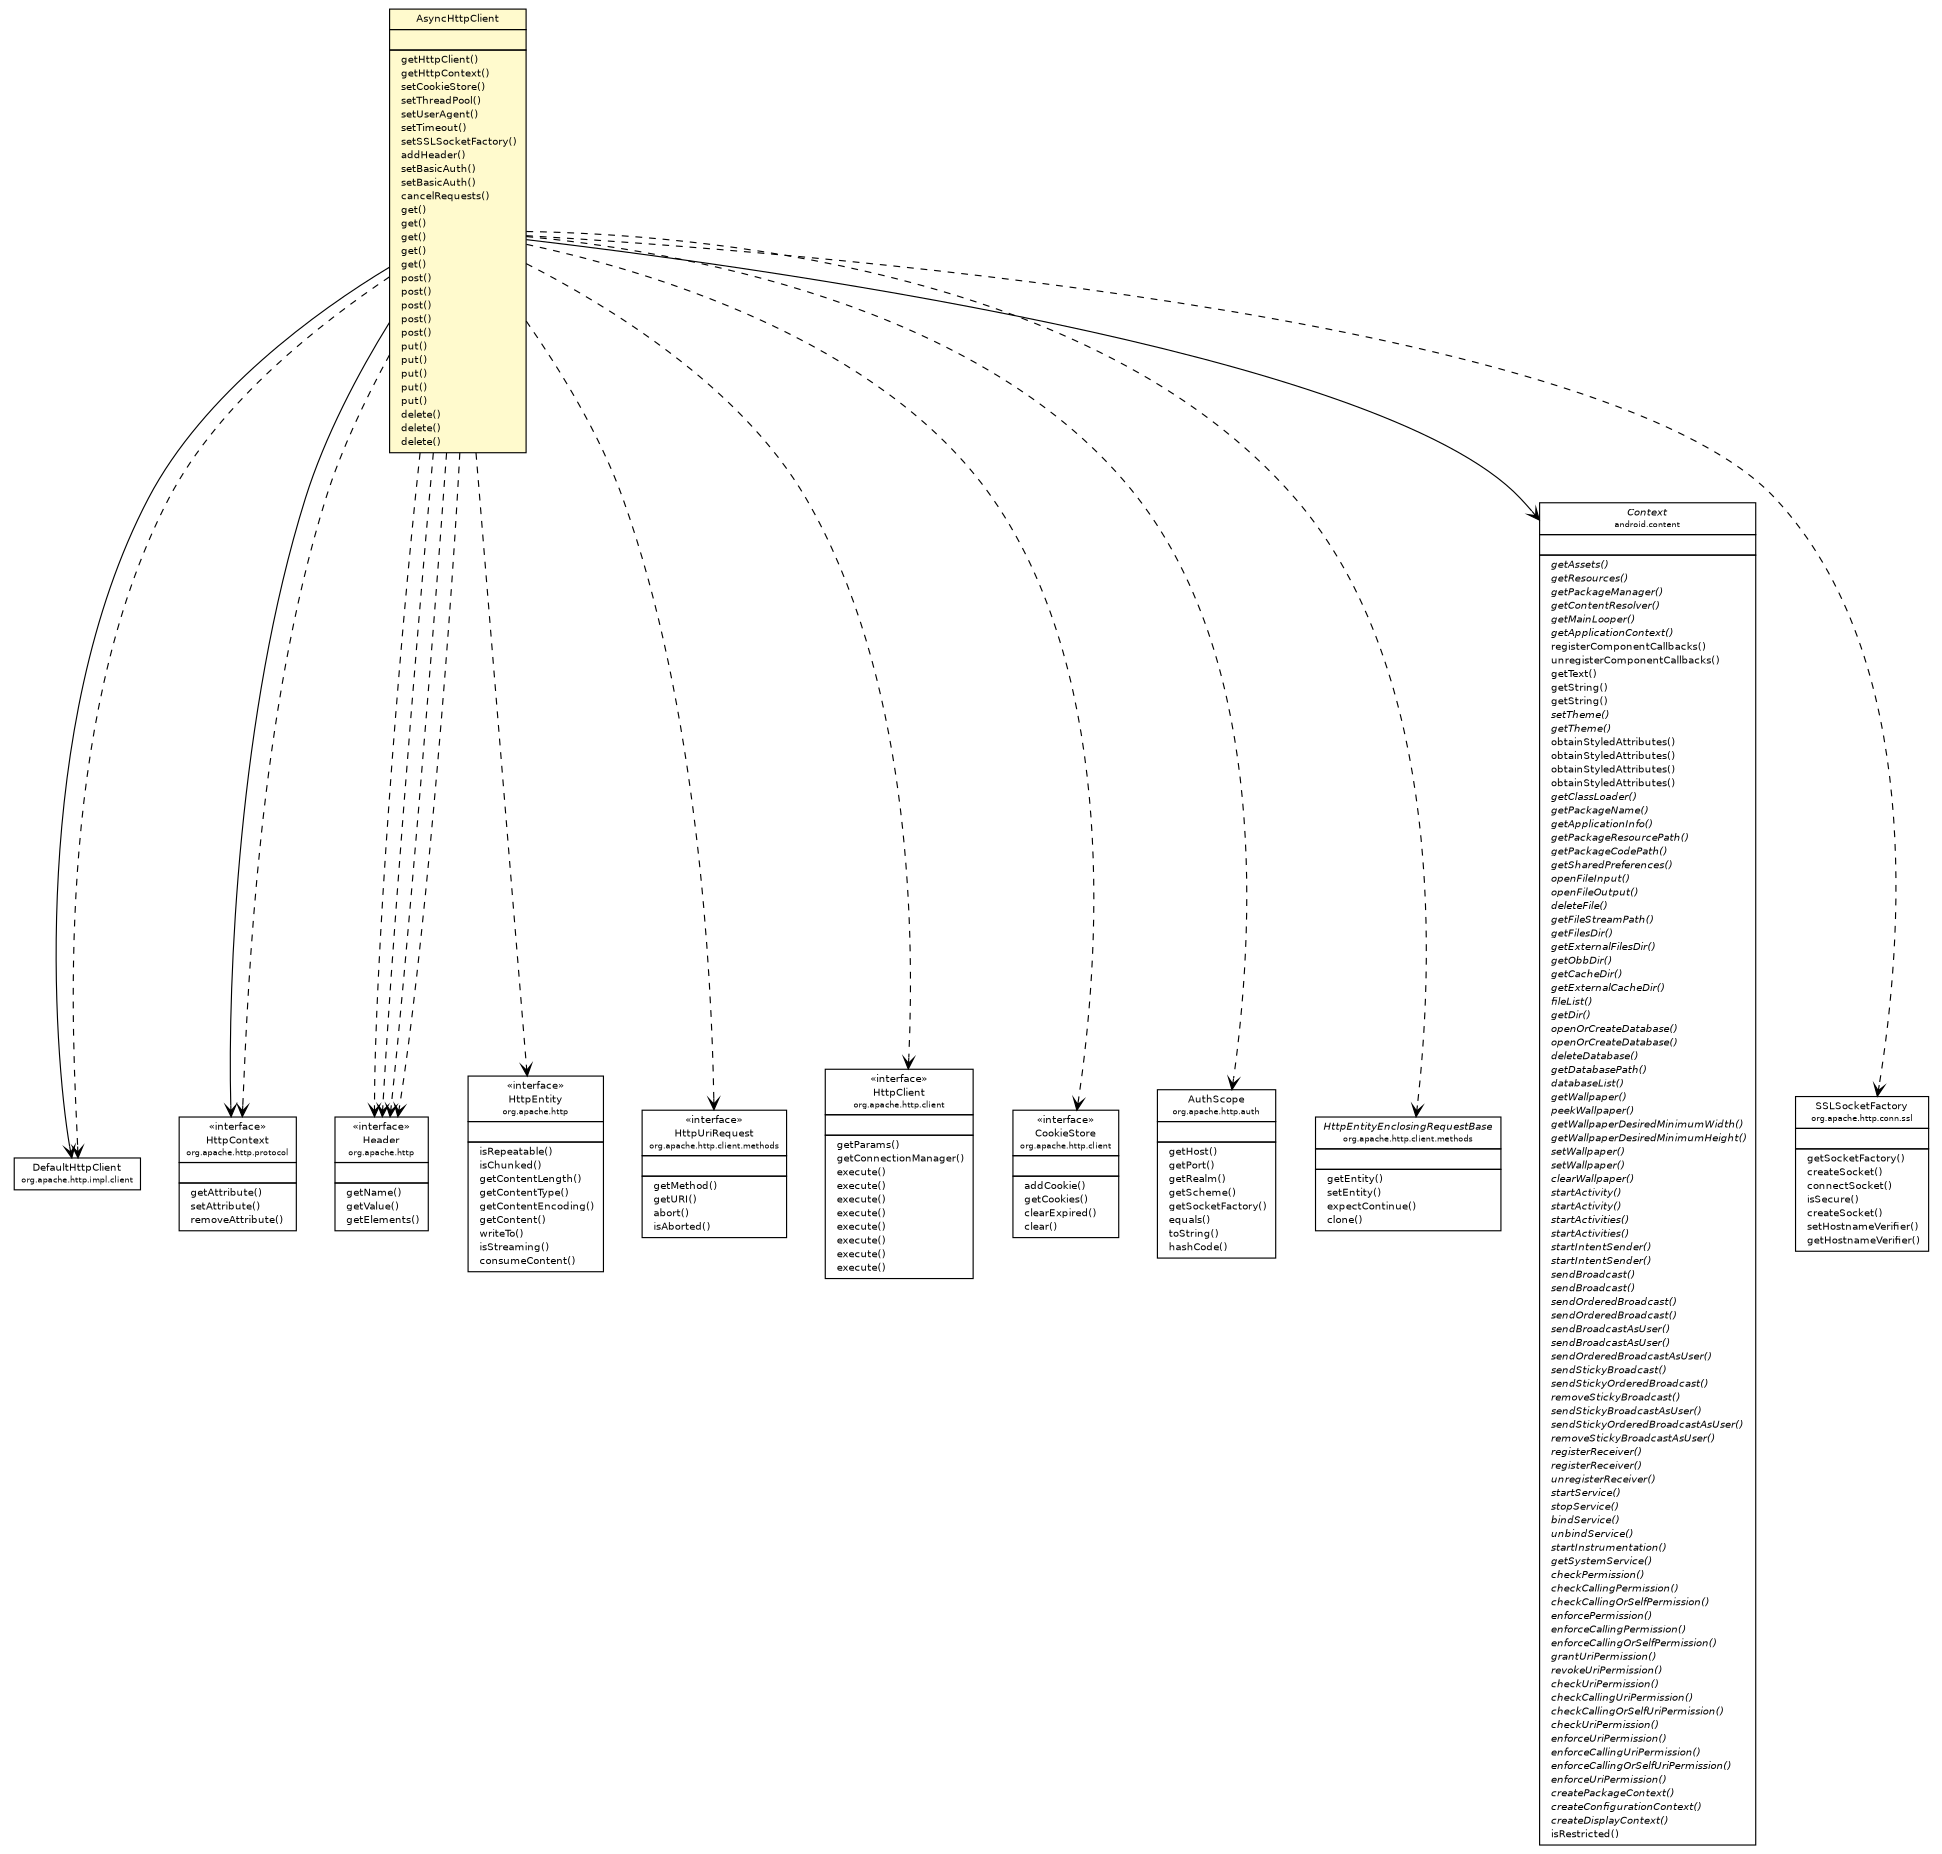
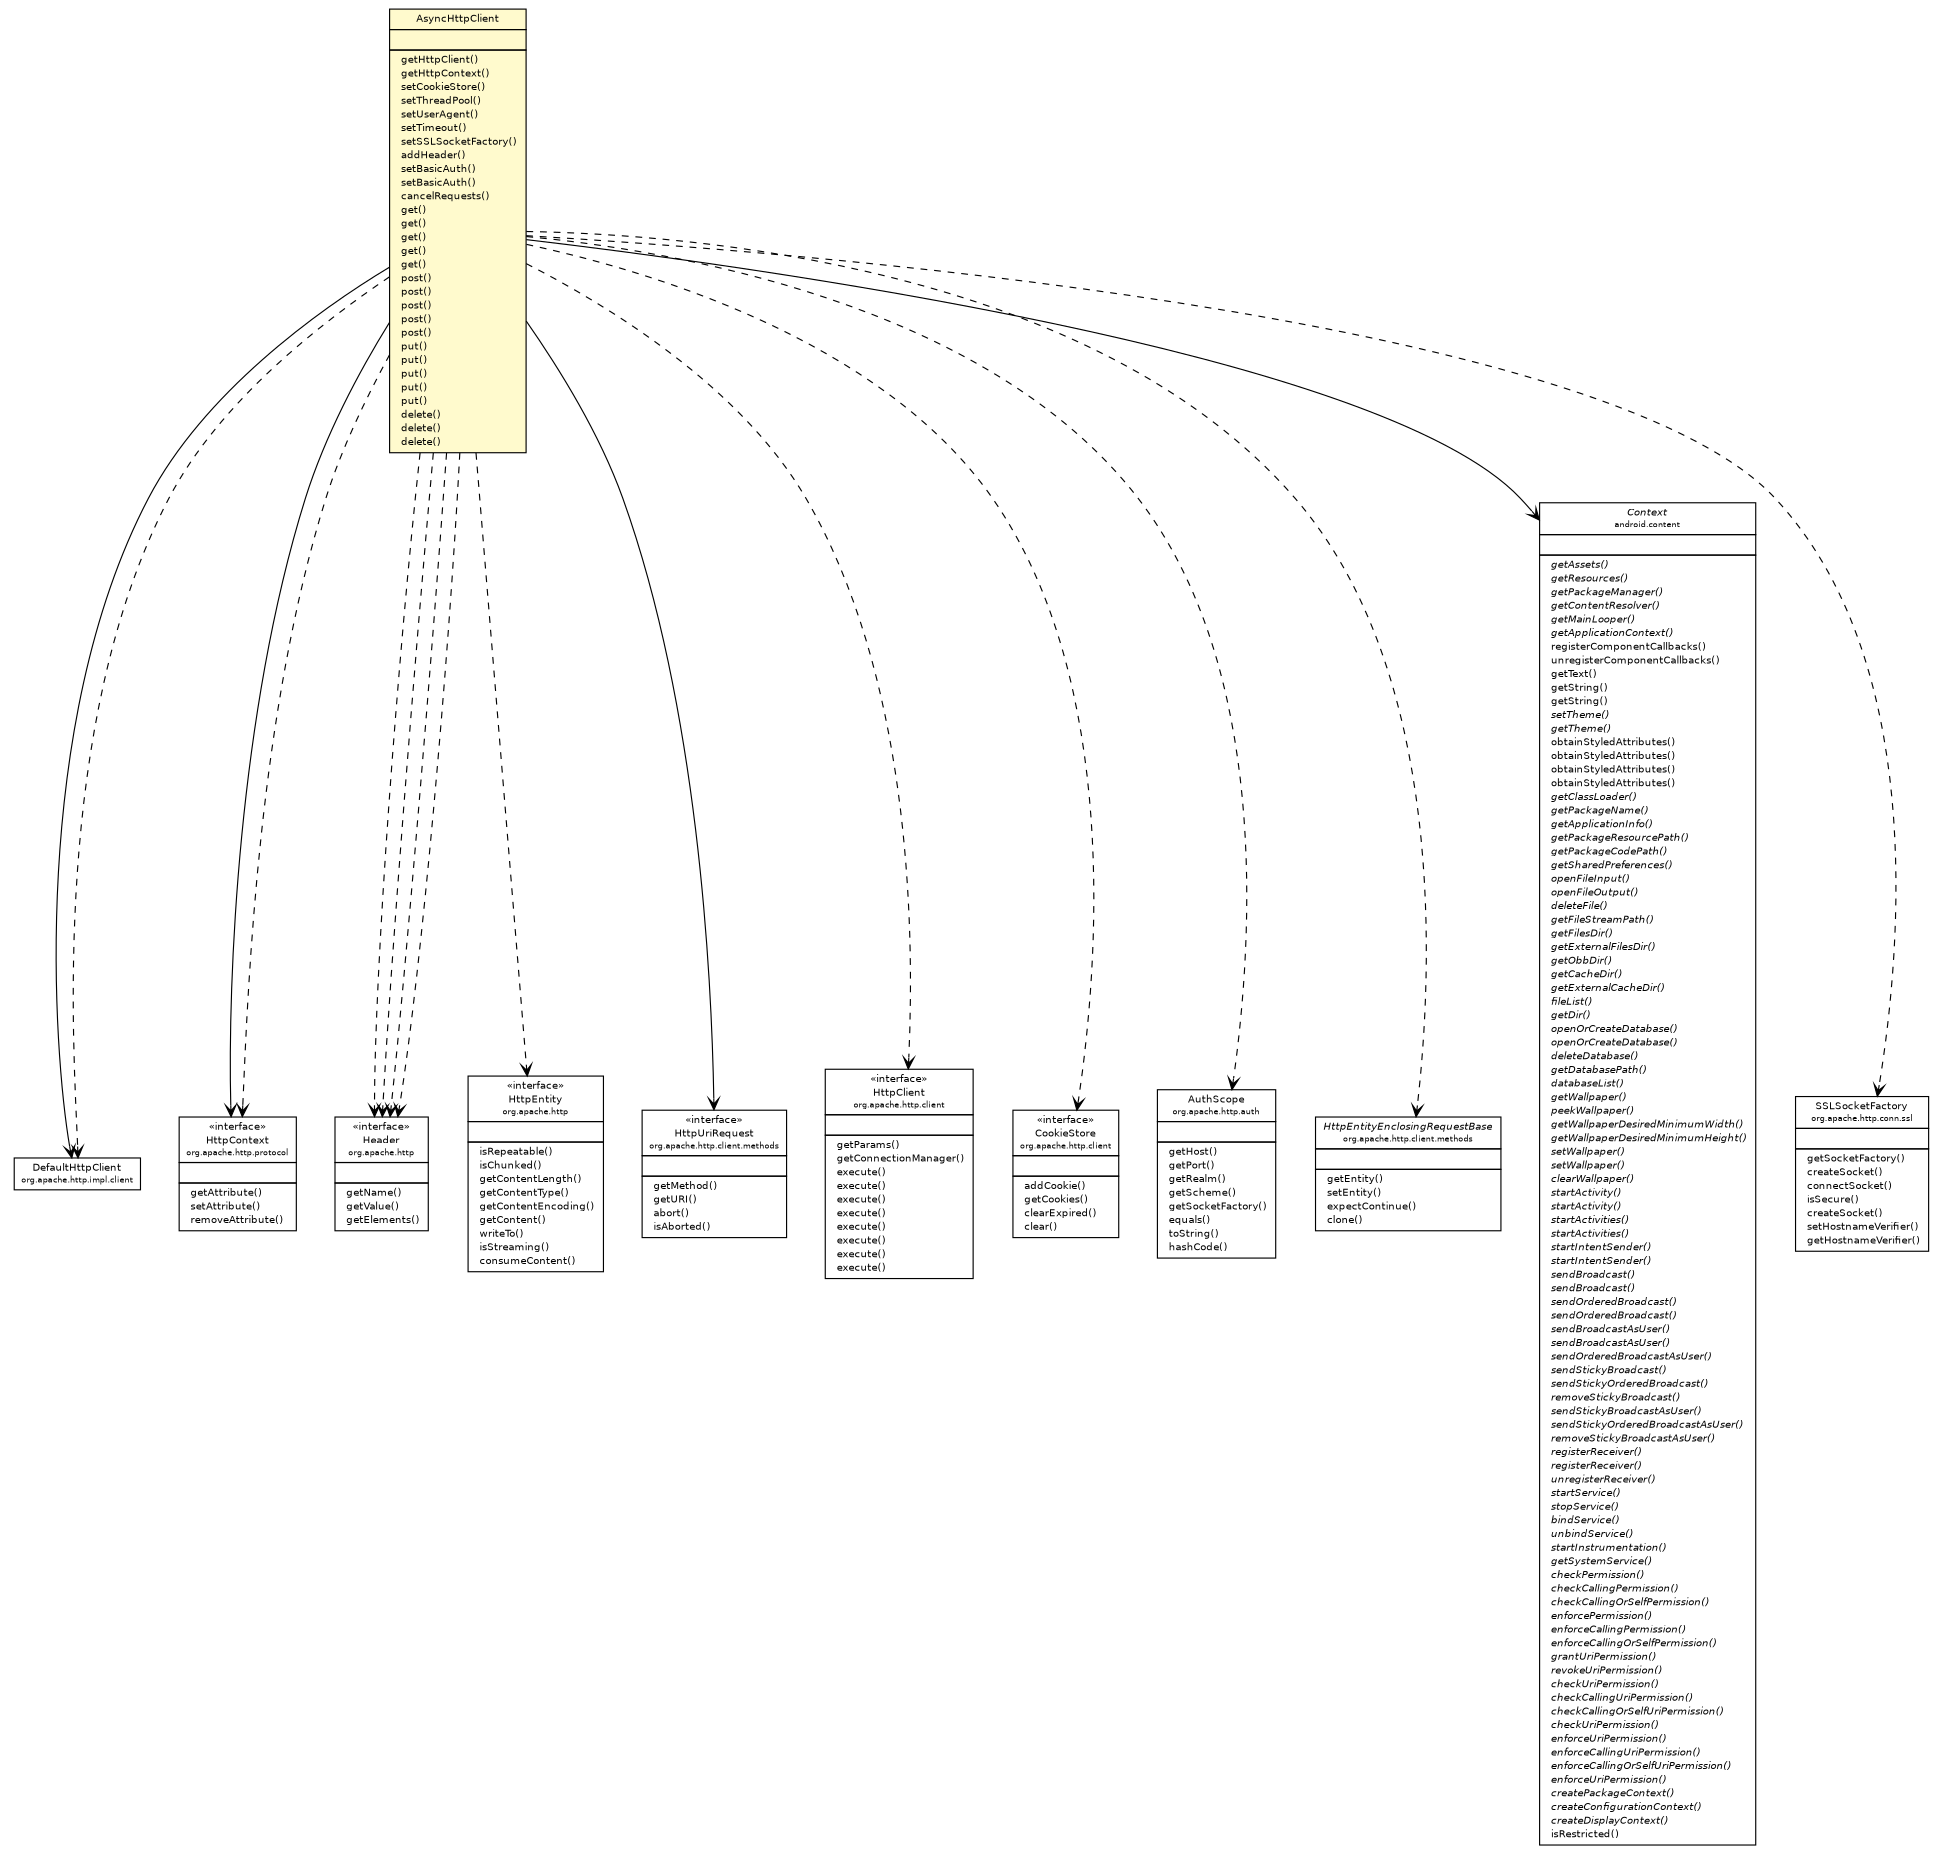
(674, 695) -> (674, 695)
